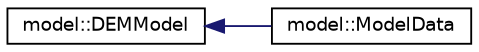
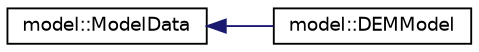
(248, 26) -> (250, 26)
